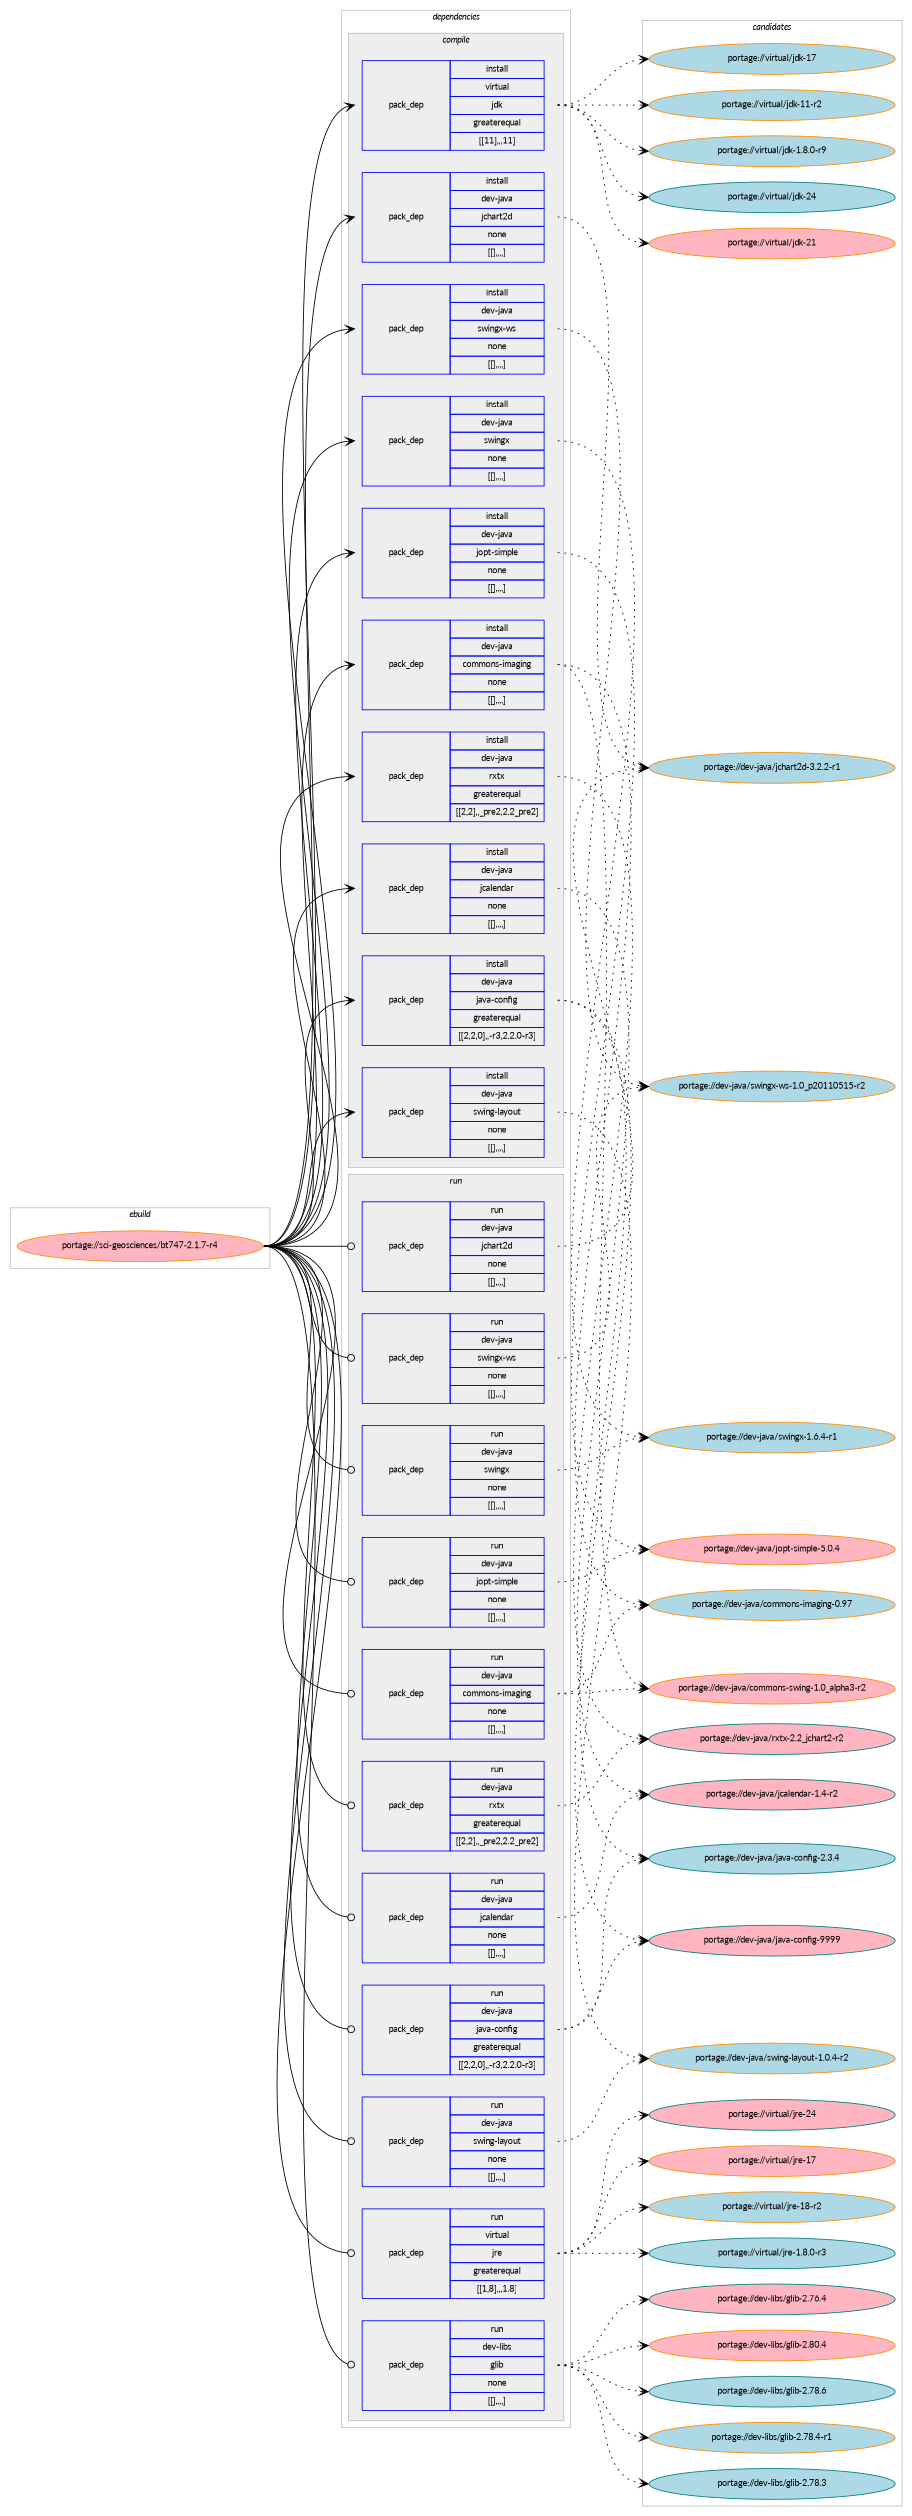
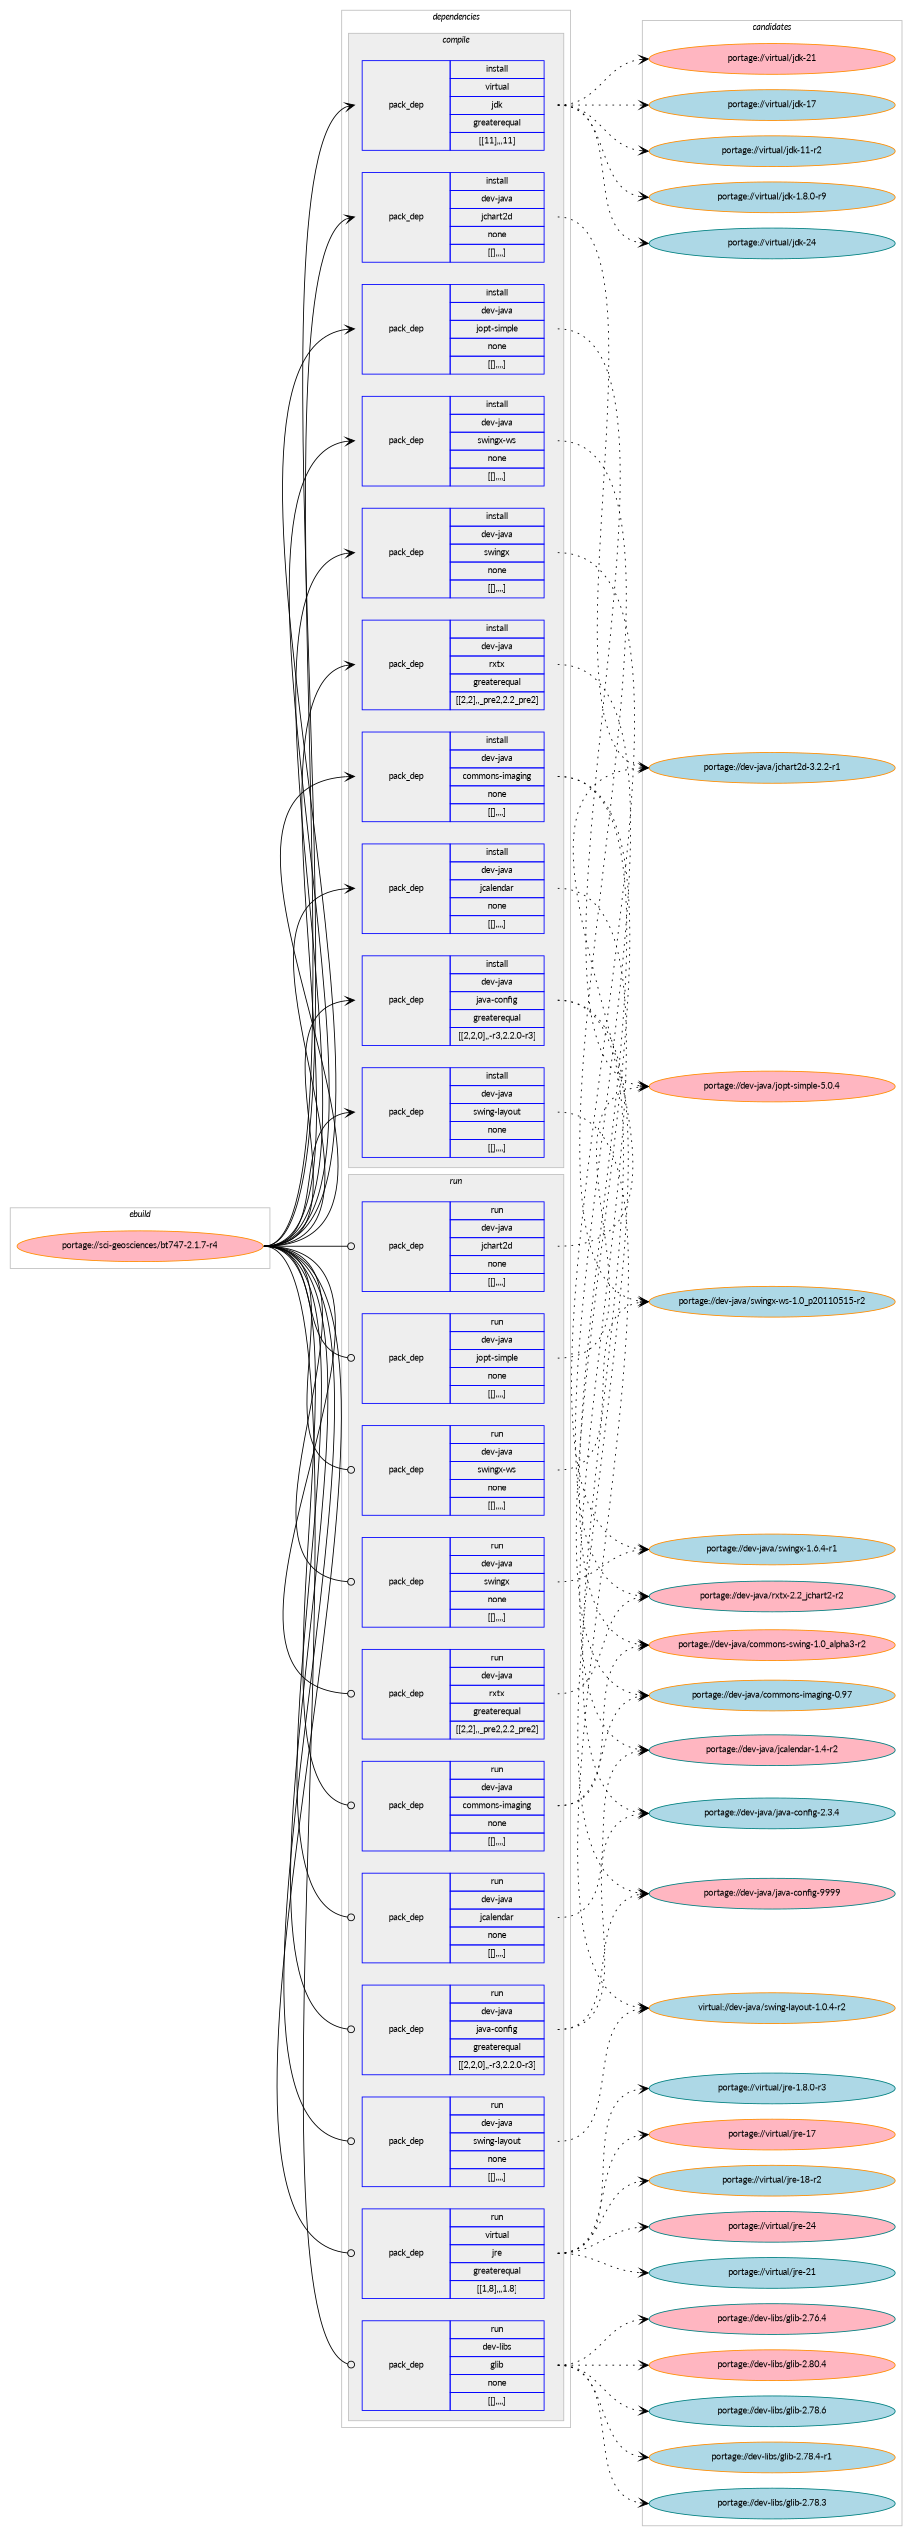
(772, 2059) -> (772, 2008)
none -> (772, 2273)
